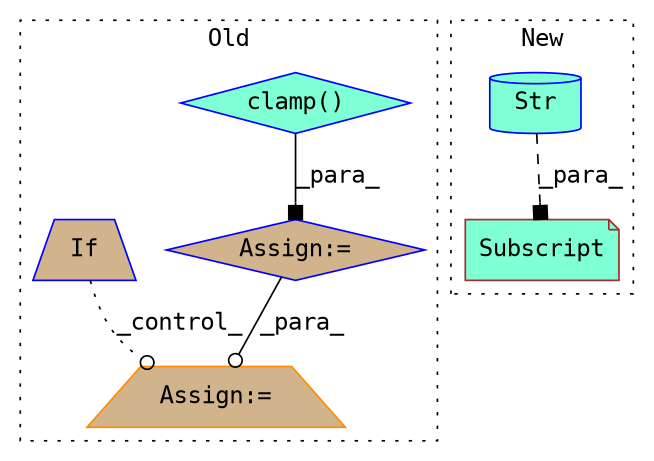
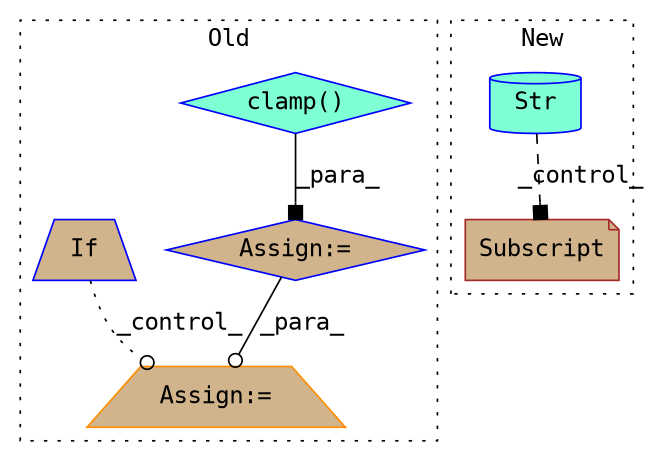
(581, 176) -> (581, 176)
(542, 250) -> (542, 250)
